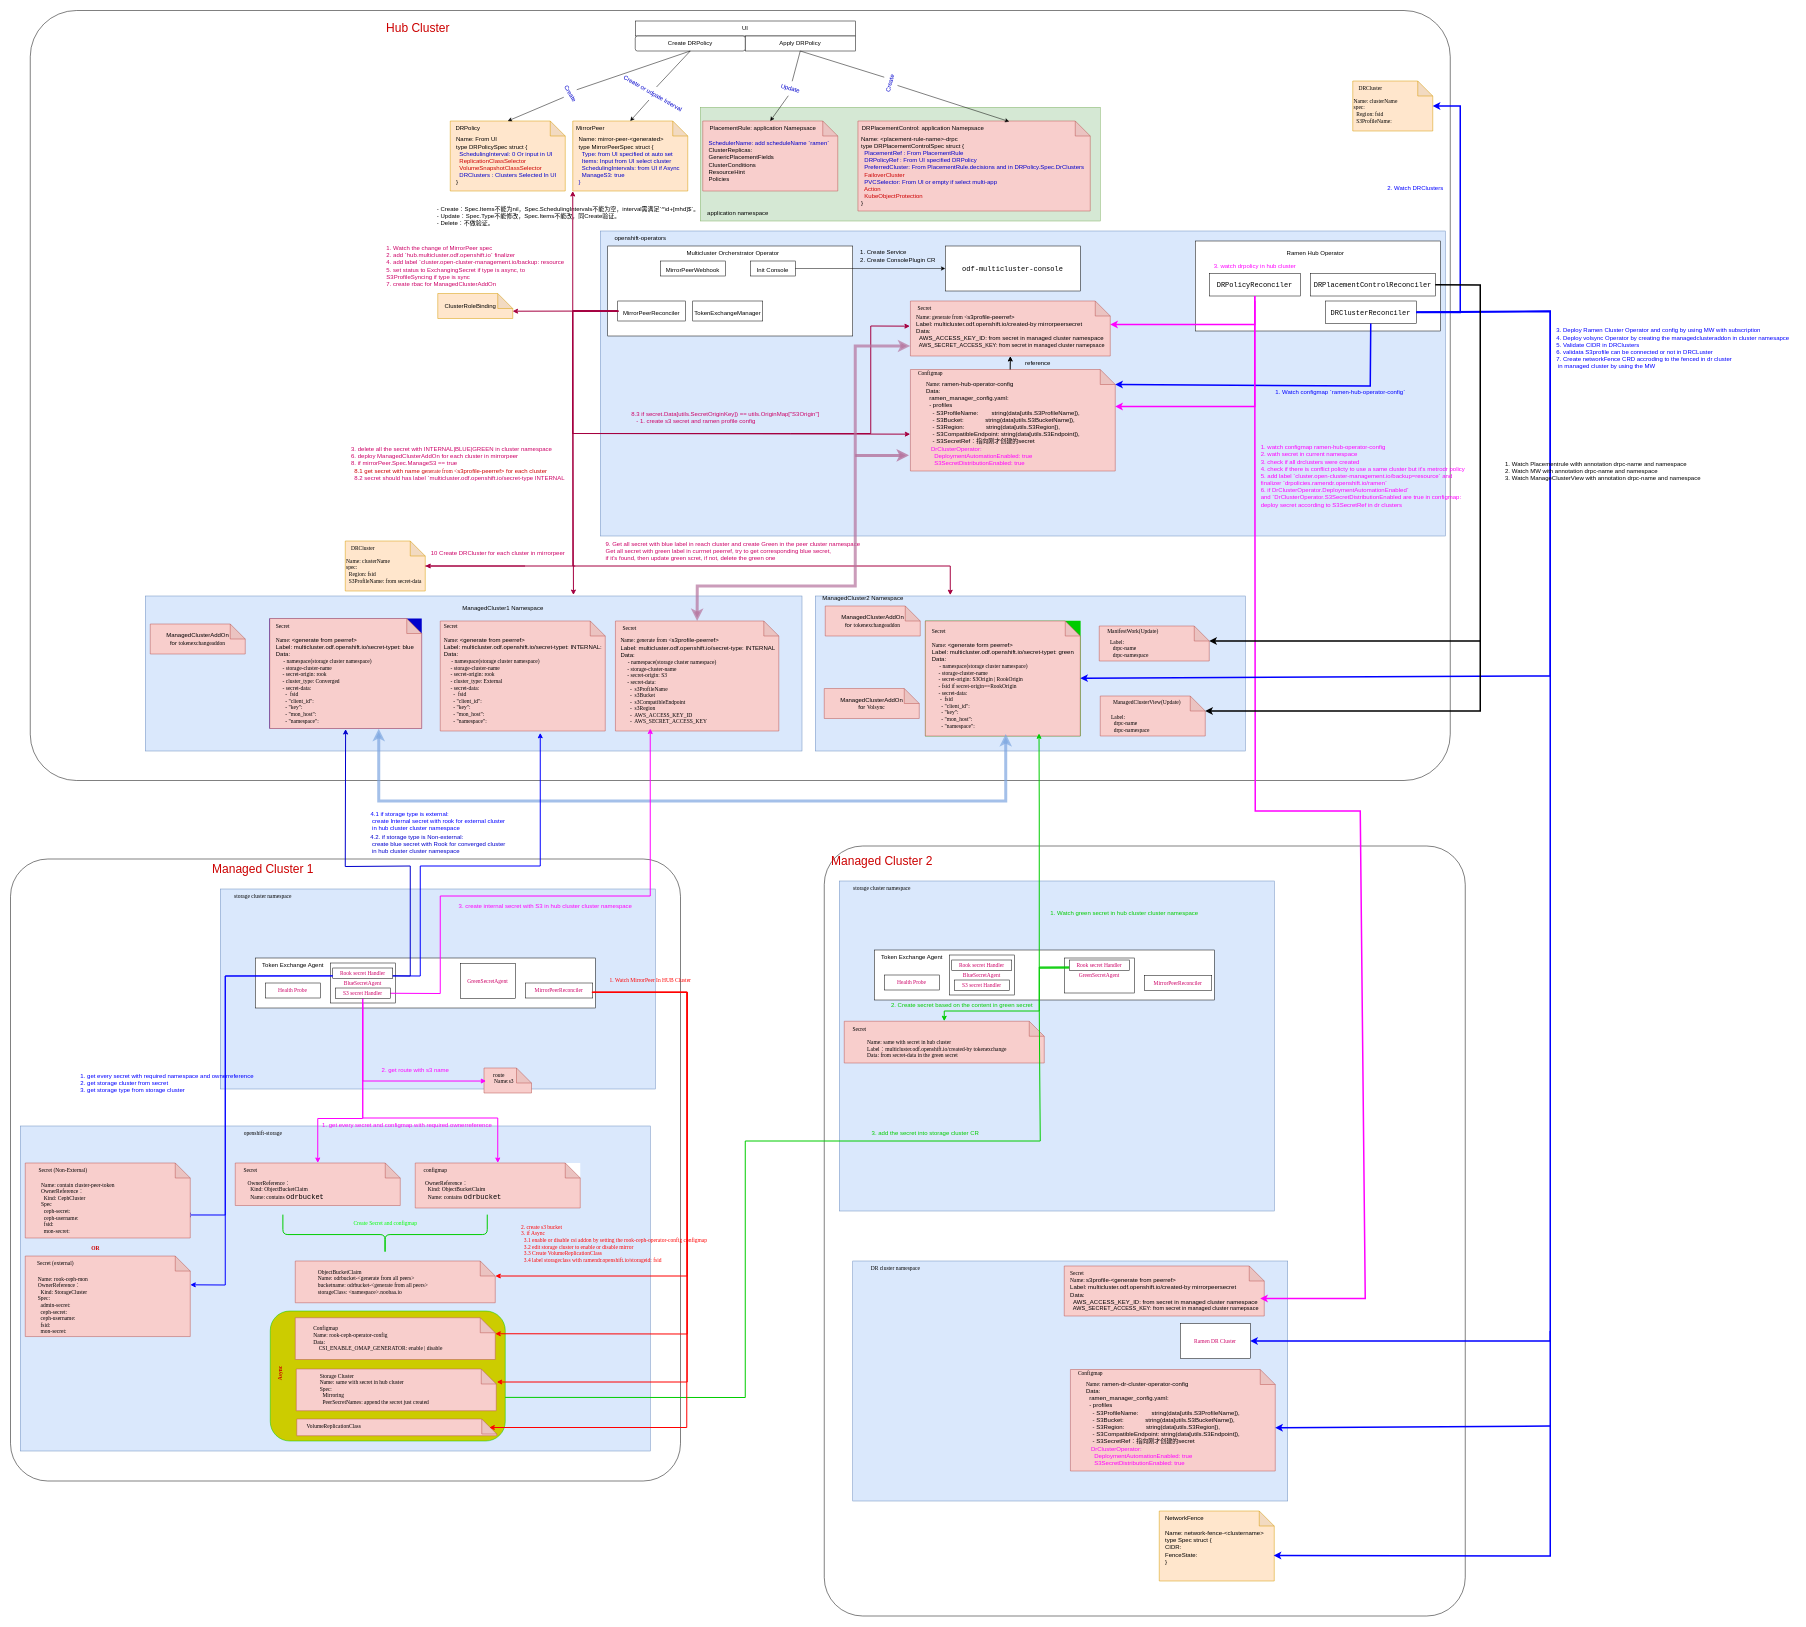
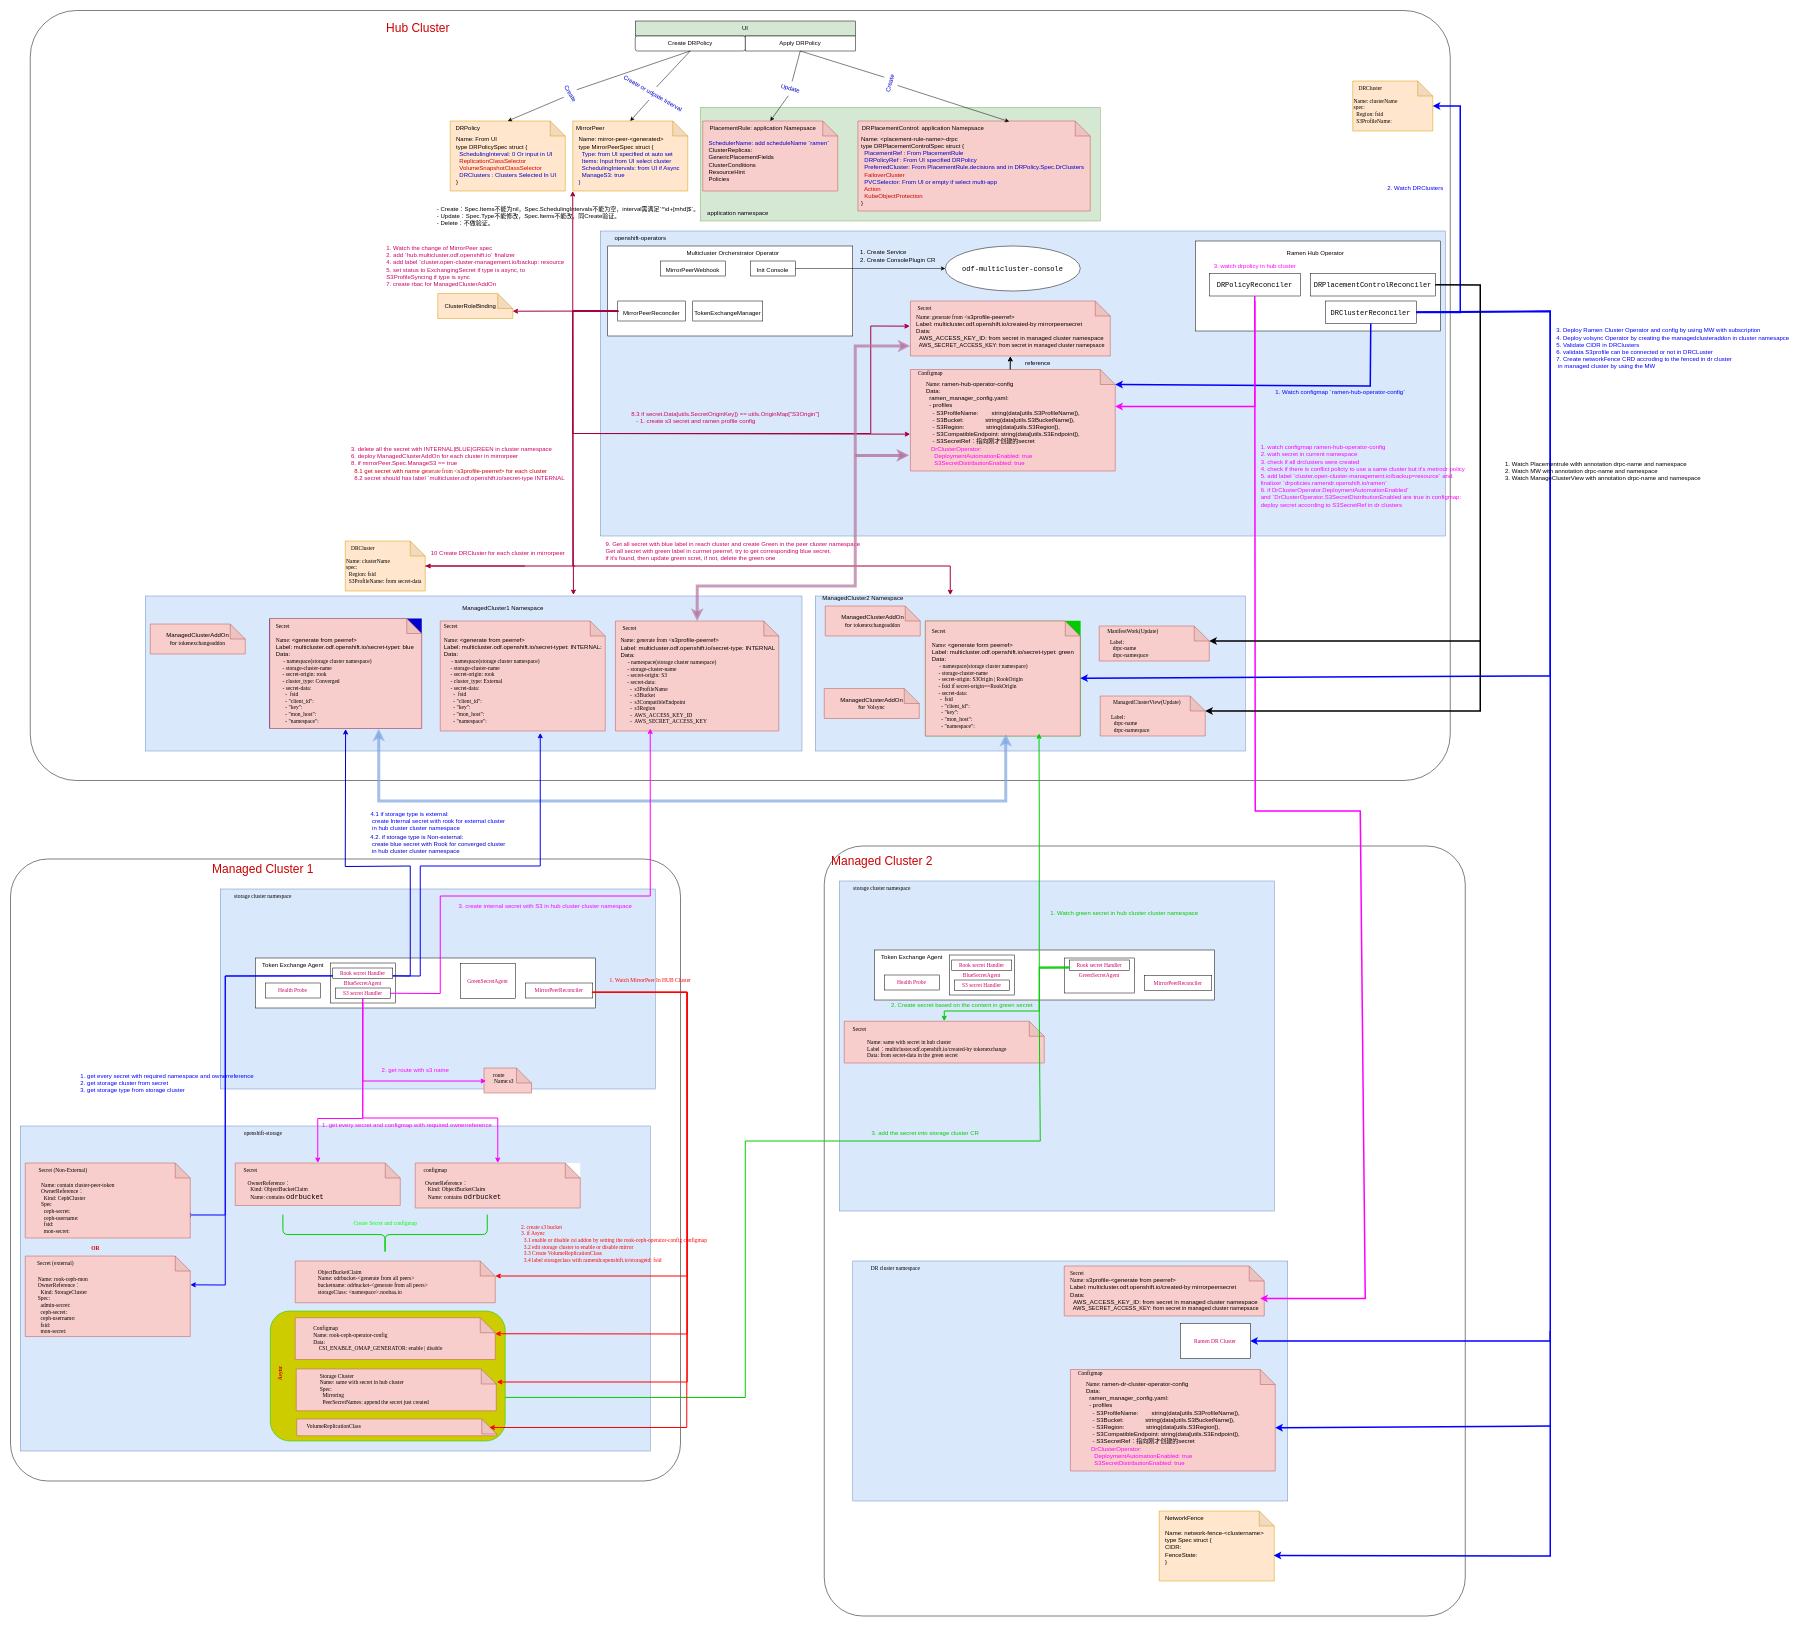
(745, 28) -> (745, 28)
(1013, 268) -> (1013, 268)
(1184, 324) -> none
